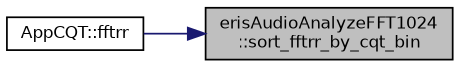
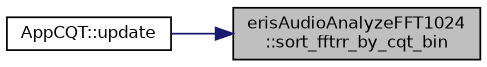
(75, 34) -> (89, 34)
